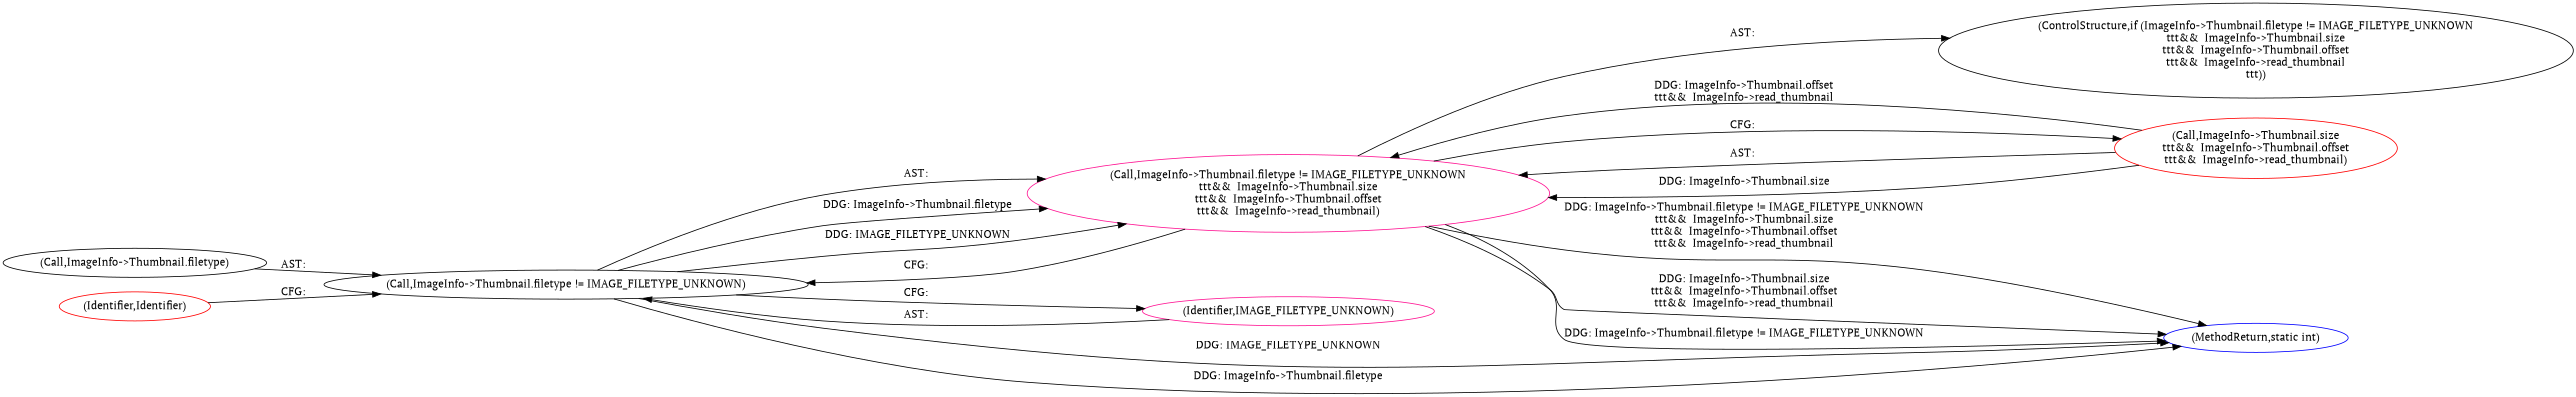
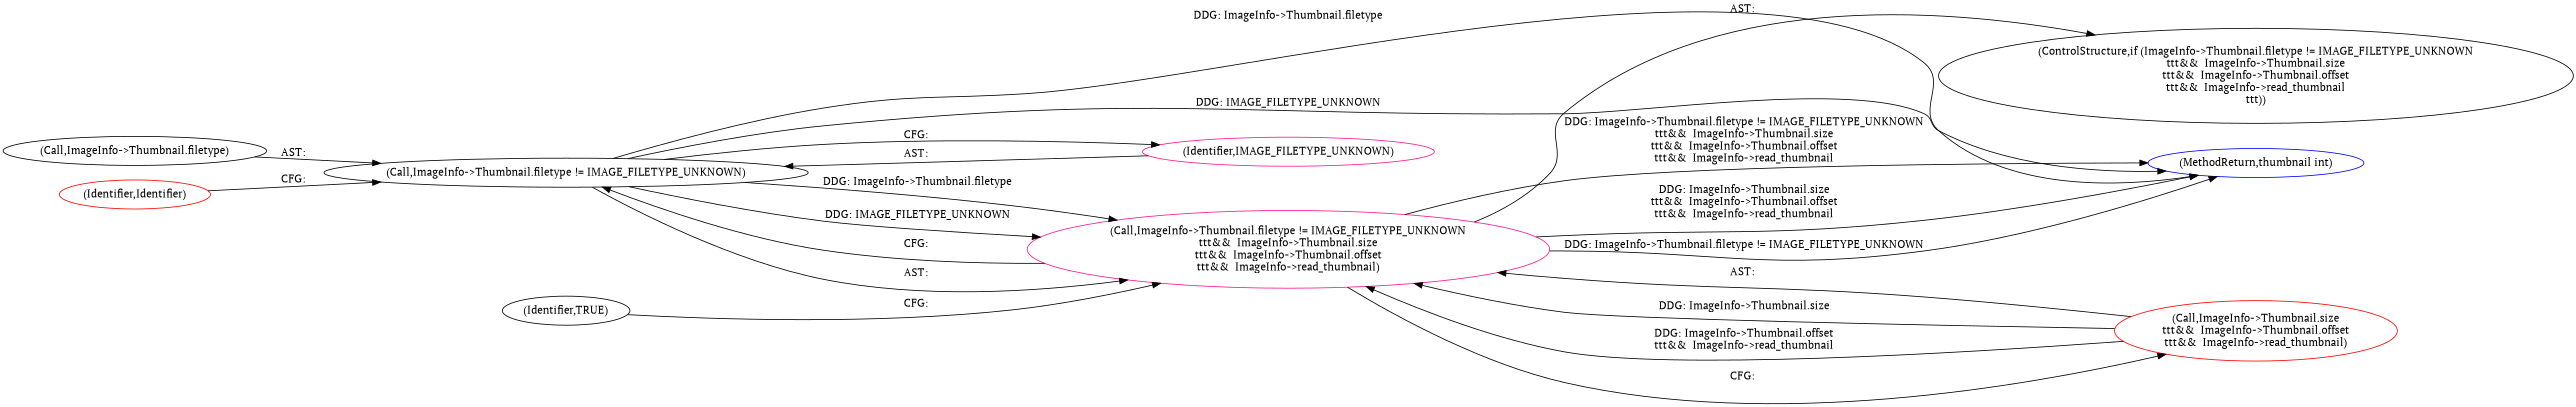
none -> (566, 311)
(2256, 338) -> (2256, 163)
